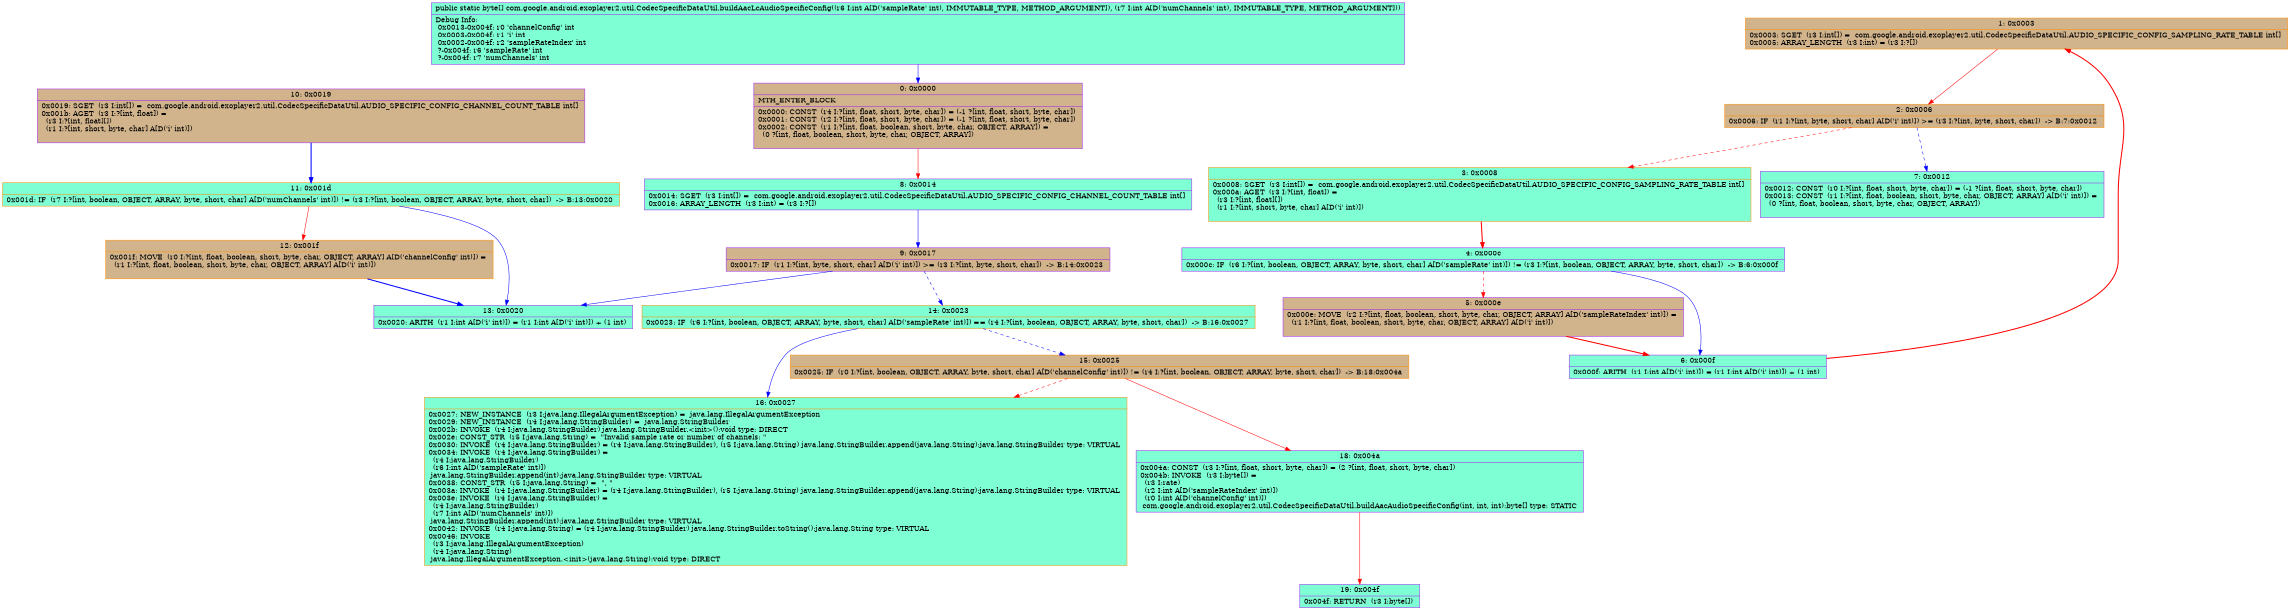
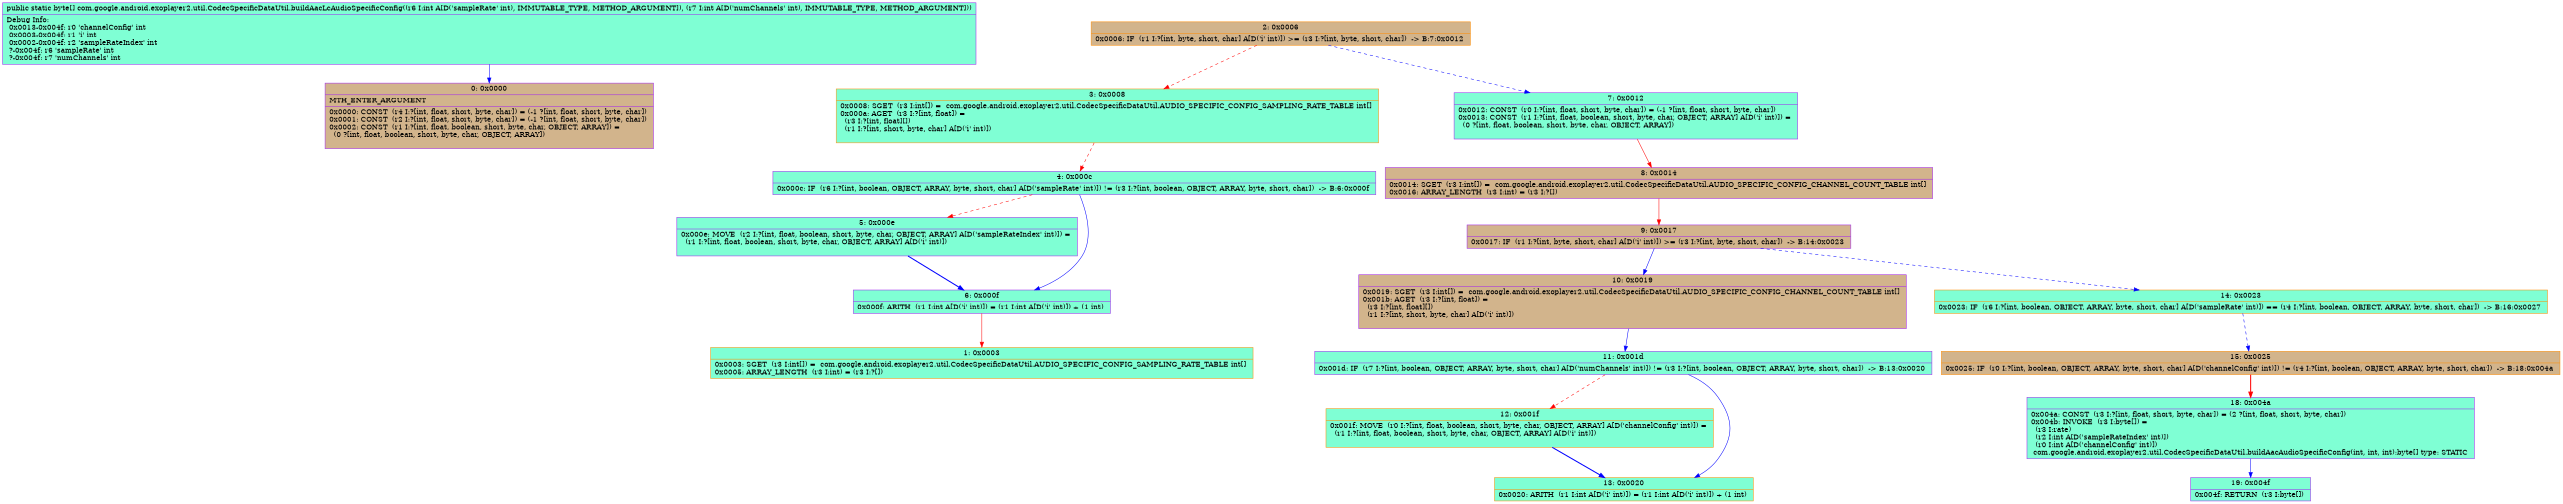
(2017, 34) -> (982, 363)
(1965, 75) -> none
(797, 100) -> (378, 100)
(311, 160) -> (1627, 337)
(918, 161) -> (1643, 151)
(311, 194) -> (1623, 363)
(918, 194) -> (1659, 183)
(306, 221) -> (1580, 390)
(918, 226) -> (1659, 209)
(1482, 232) -> (1088, 155)
(299, 260) -> (1520, 428)
(709, 288) -> (1650, 259)
(2094, 296) -> (982, 328)
(503, 317) -> (1624, 489)
(1483, 317) -> (877, 237)
(1605, 345) -> (934, 272)
(1205, 414) -> (2251, 383)
(776, 481) -> none
(1360, 546) -> (2251, 466)
